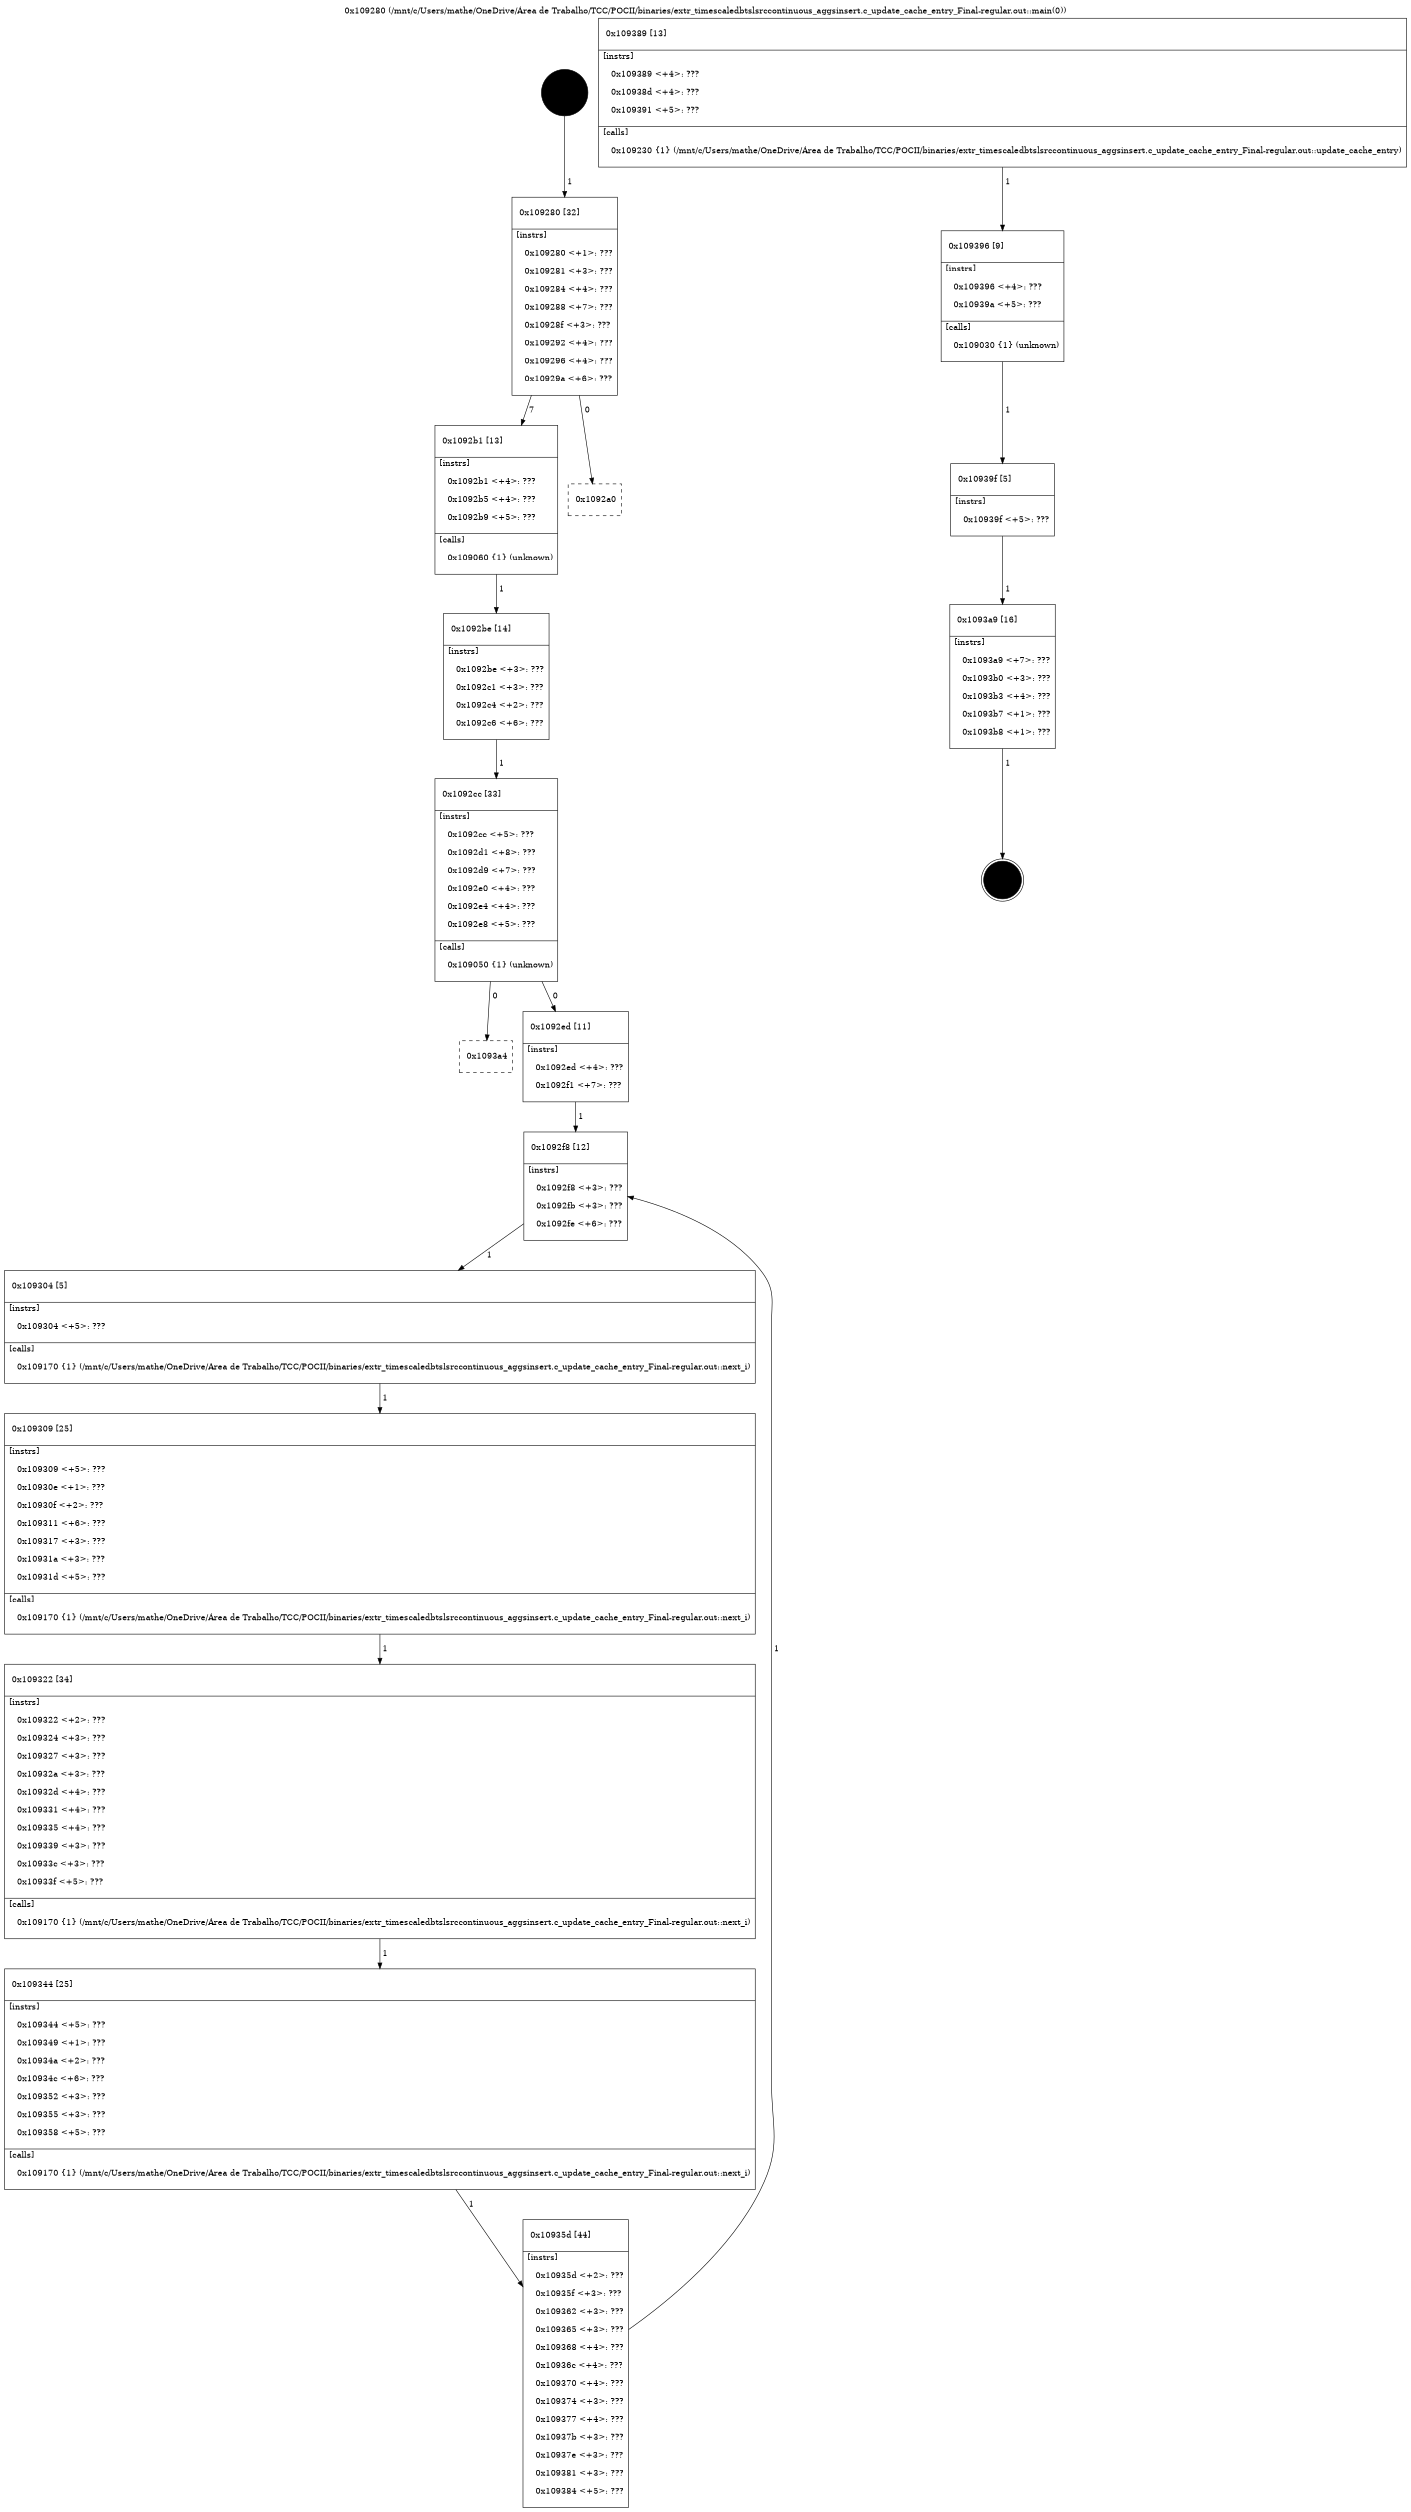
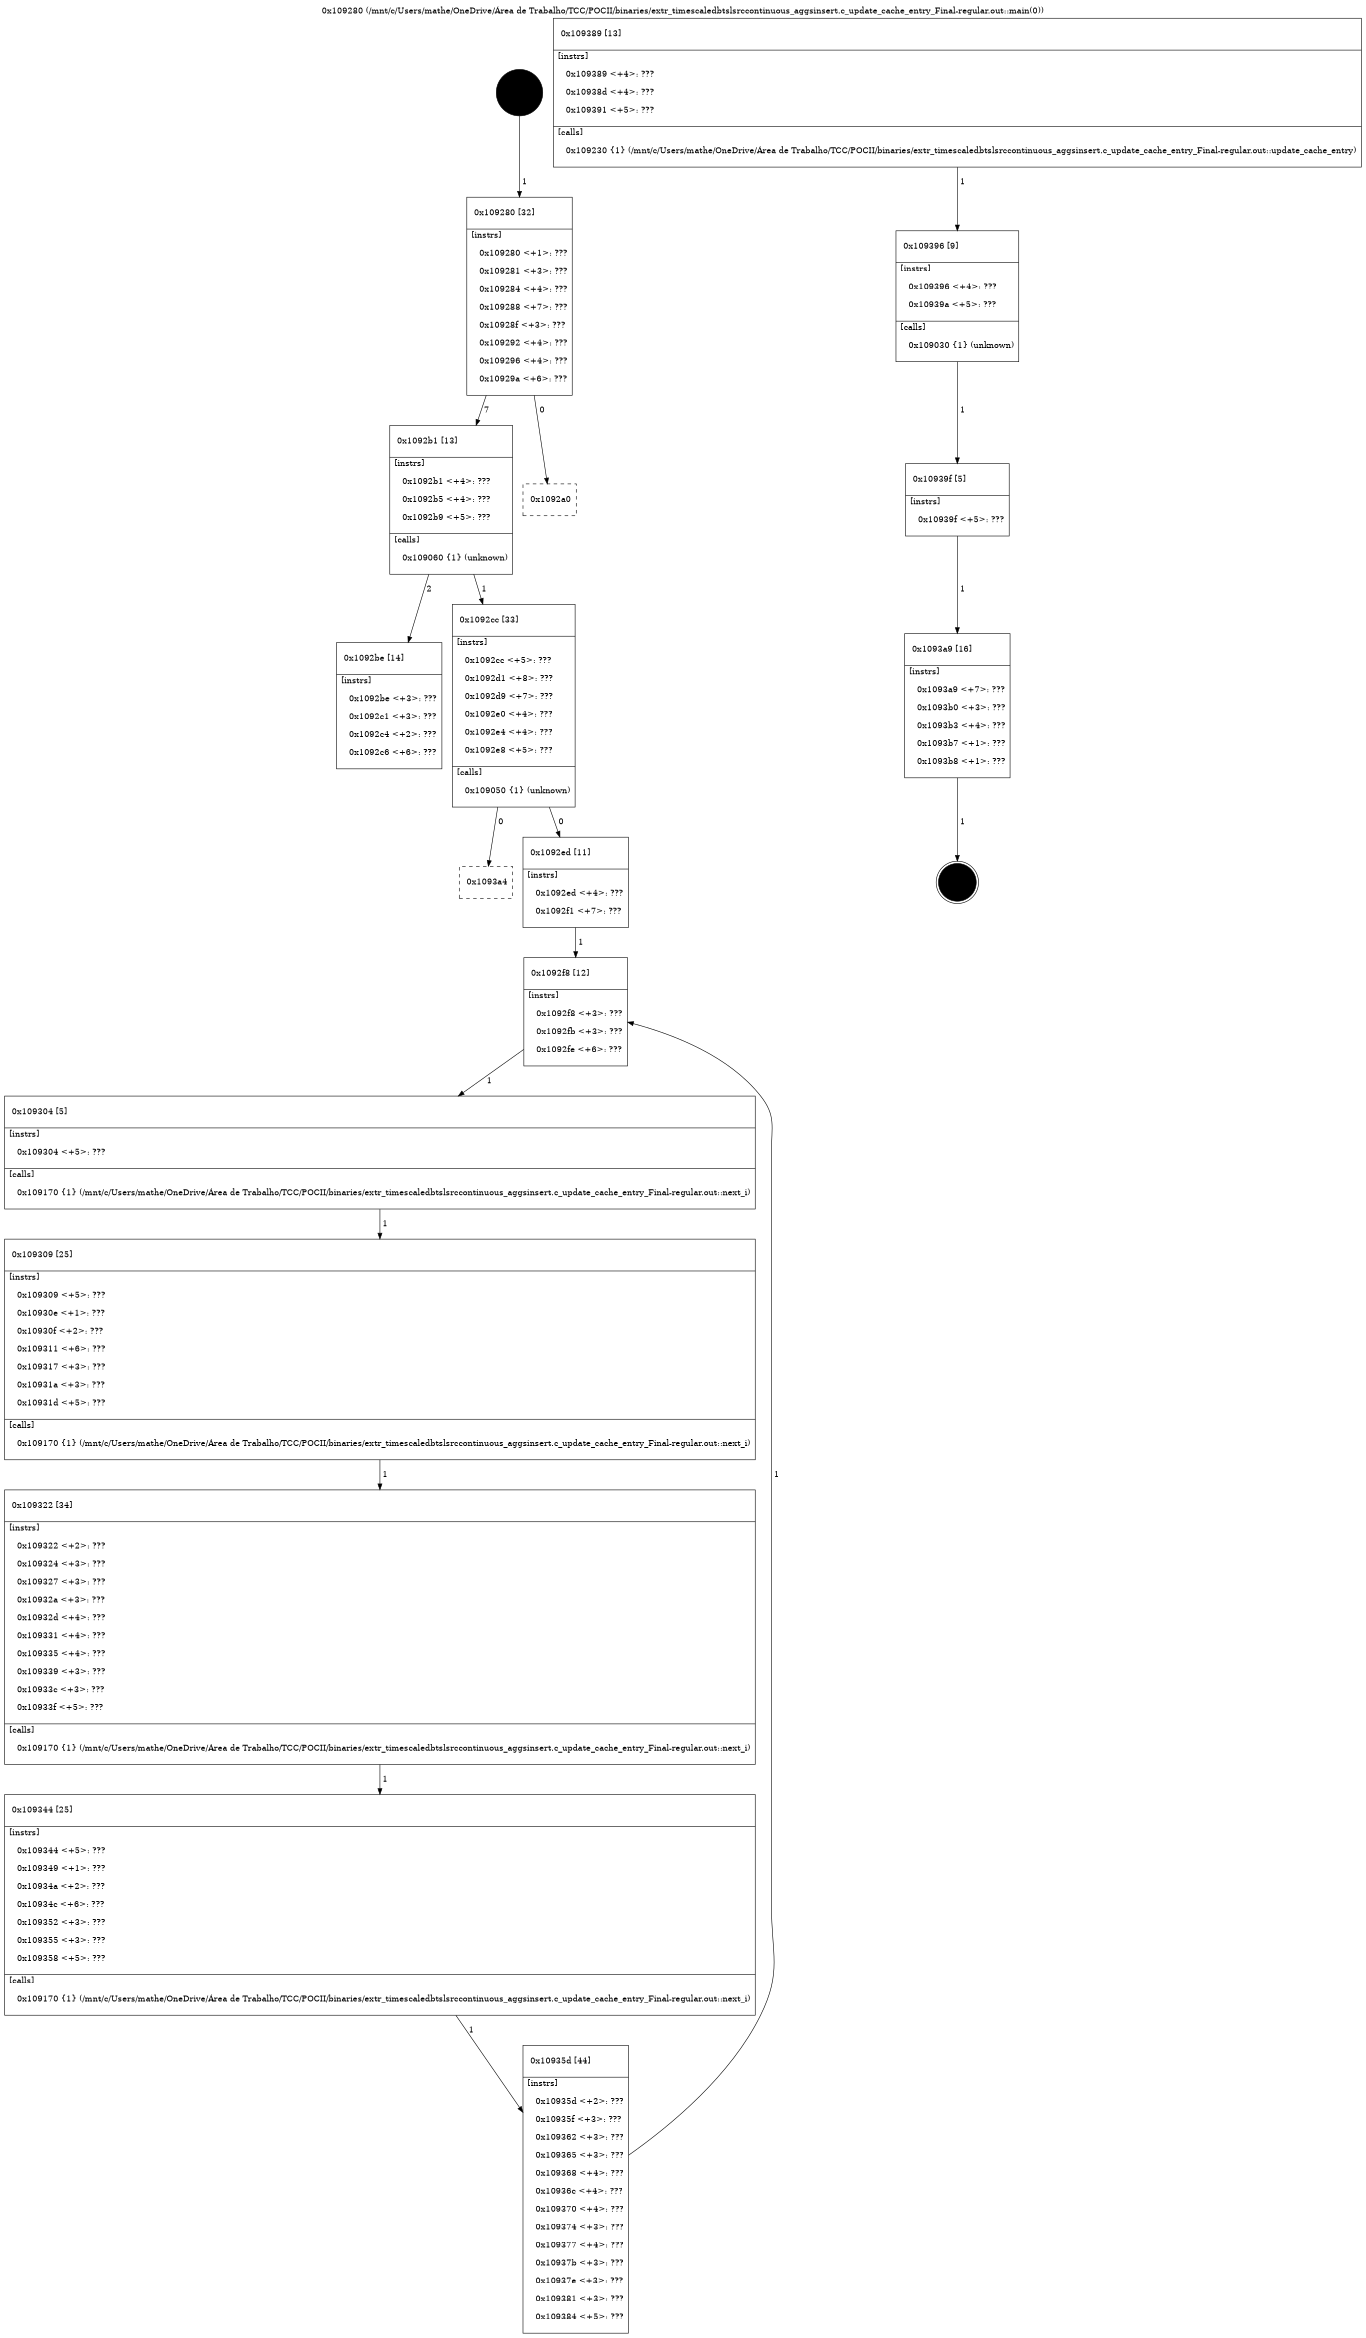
(500, 589) -> (428, 589)
(496, 756) -> (477, 586)
